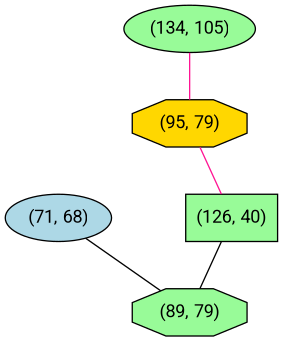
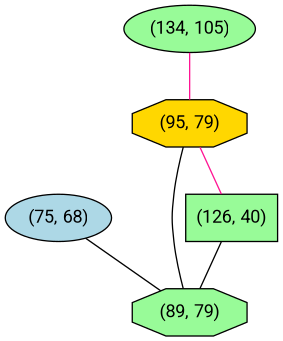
(58, 218) -> (58, 218)
none -> (172, 218)
